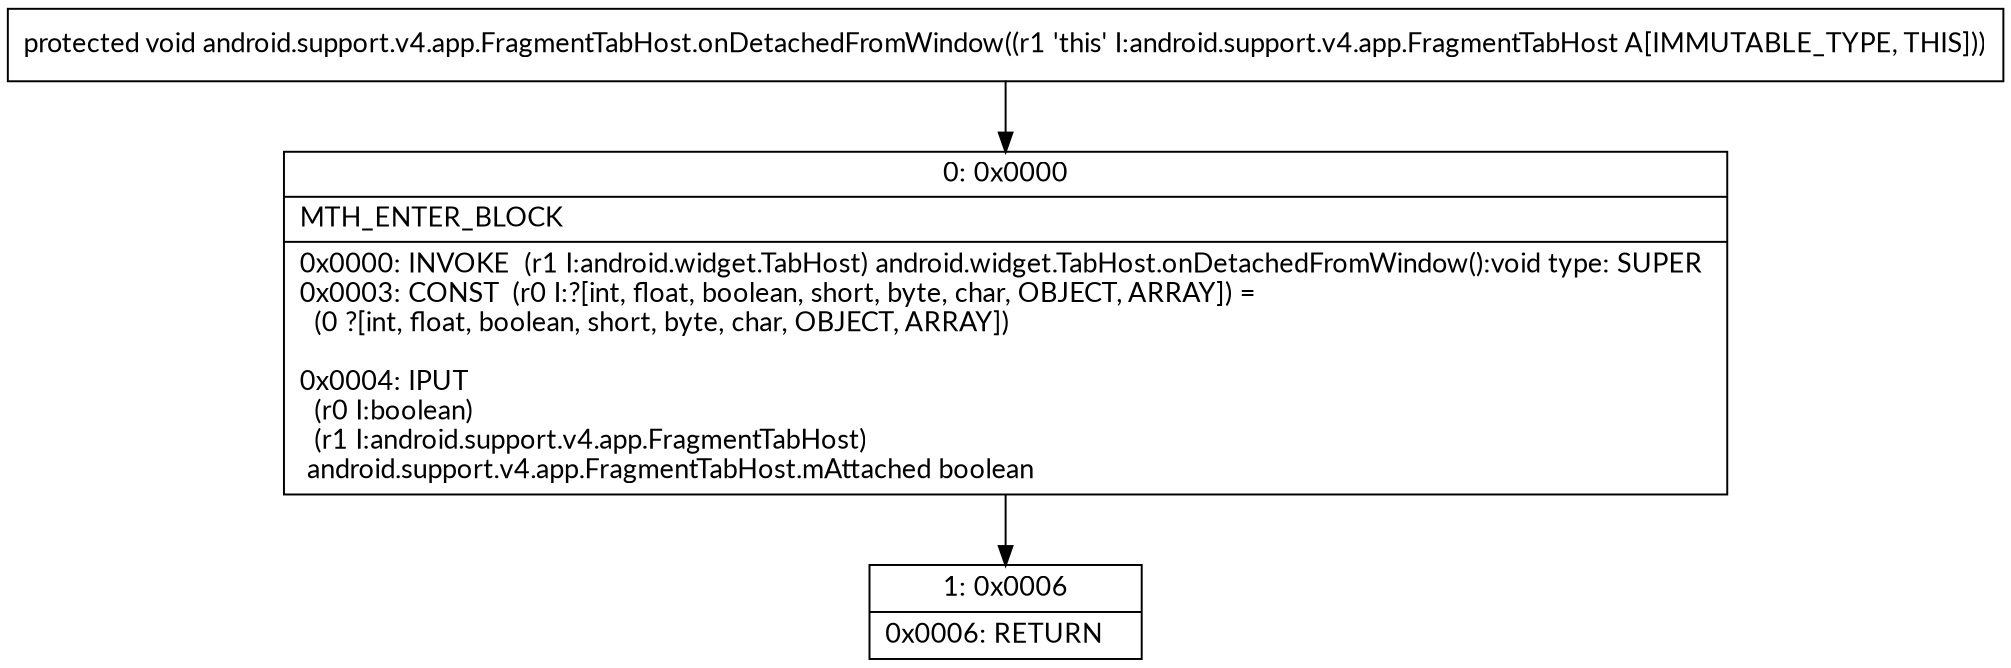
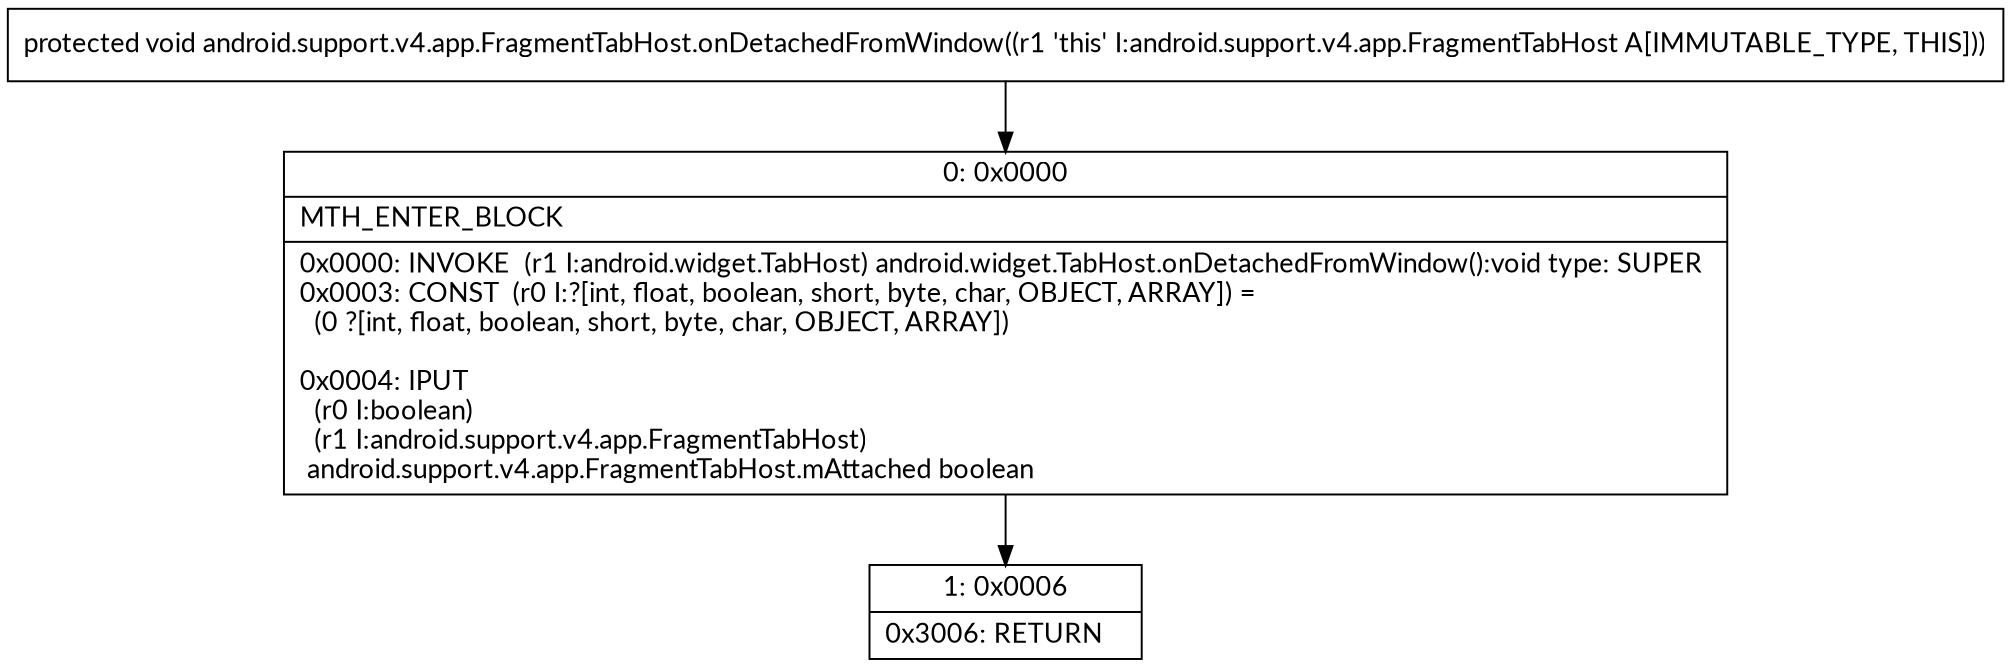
(1006, 634) -> (1006, 634)
